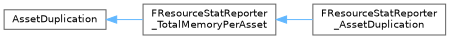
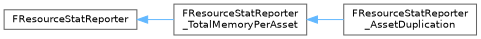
(55, 20) -> (70, 20)
